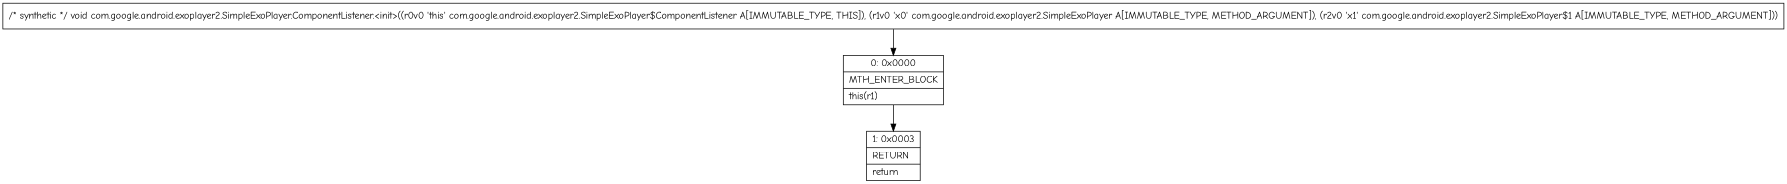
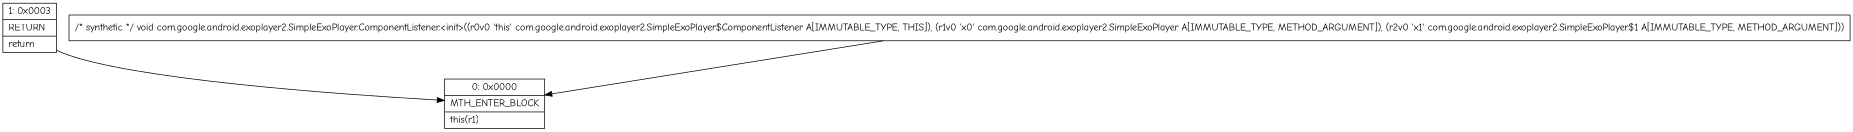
(893, 114) -> (245, 85)
